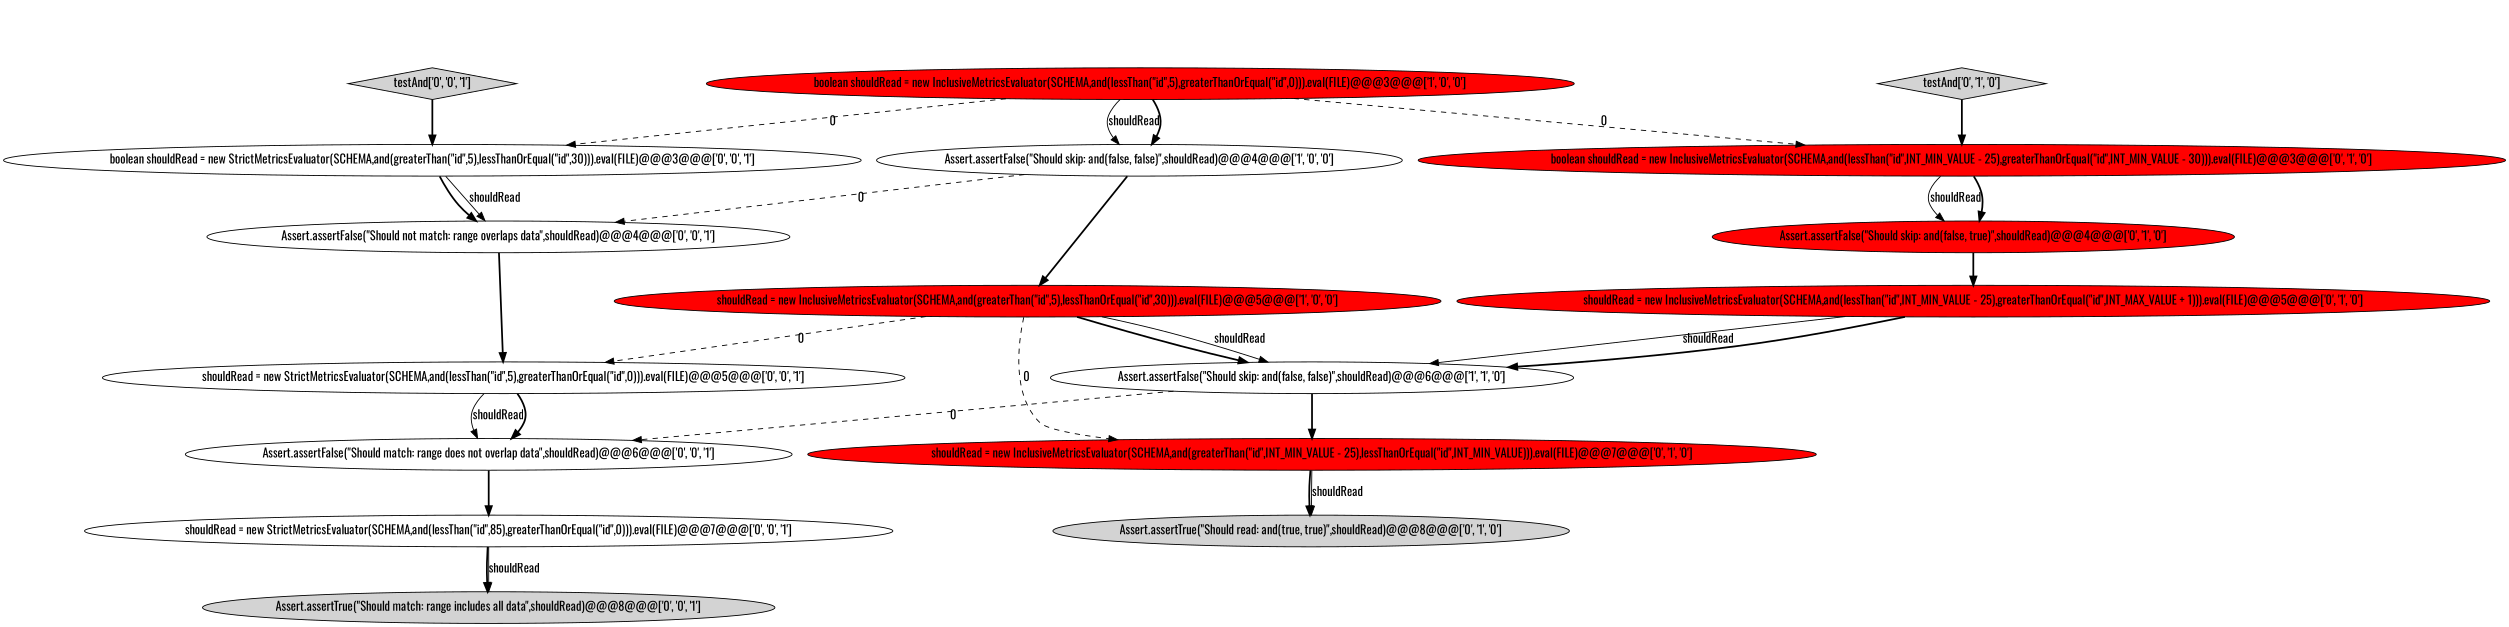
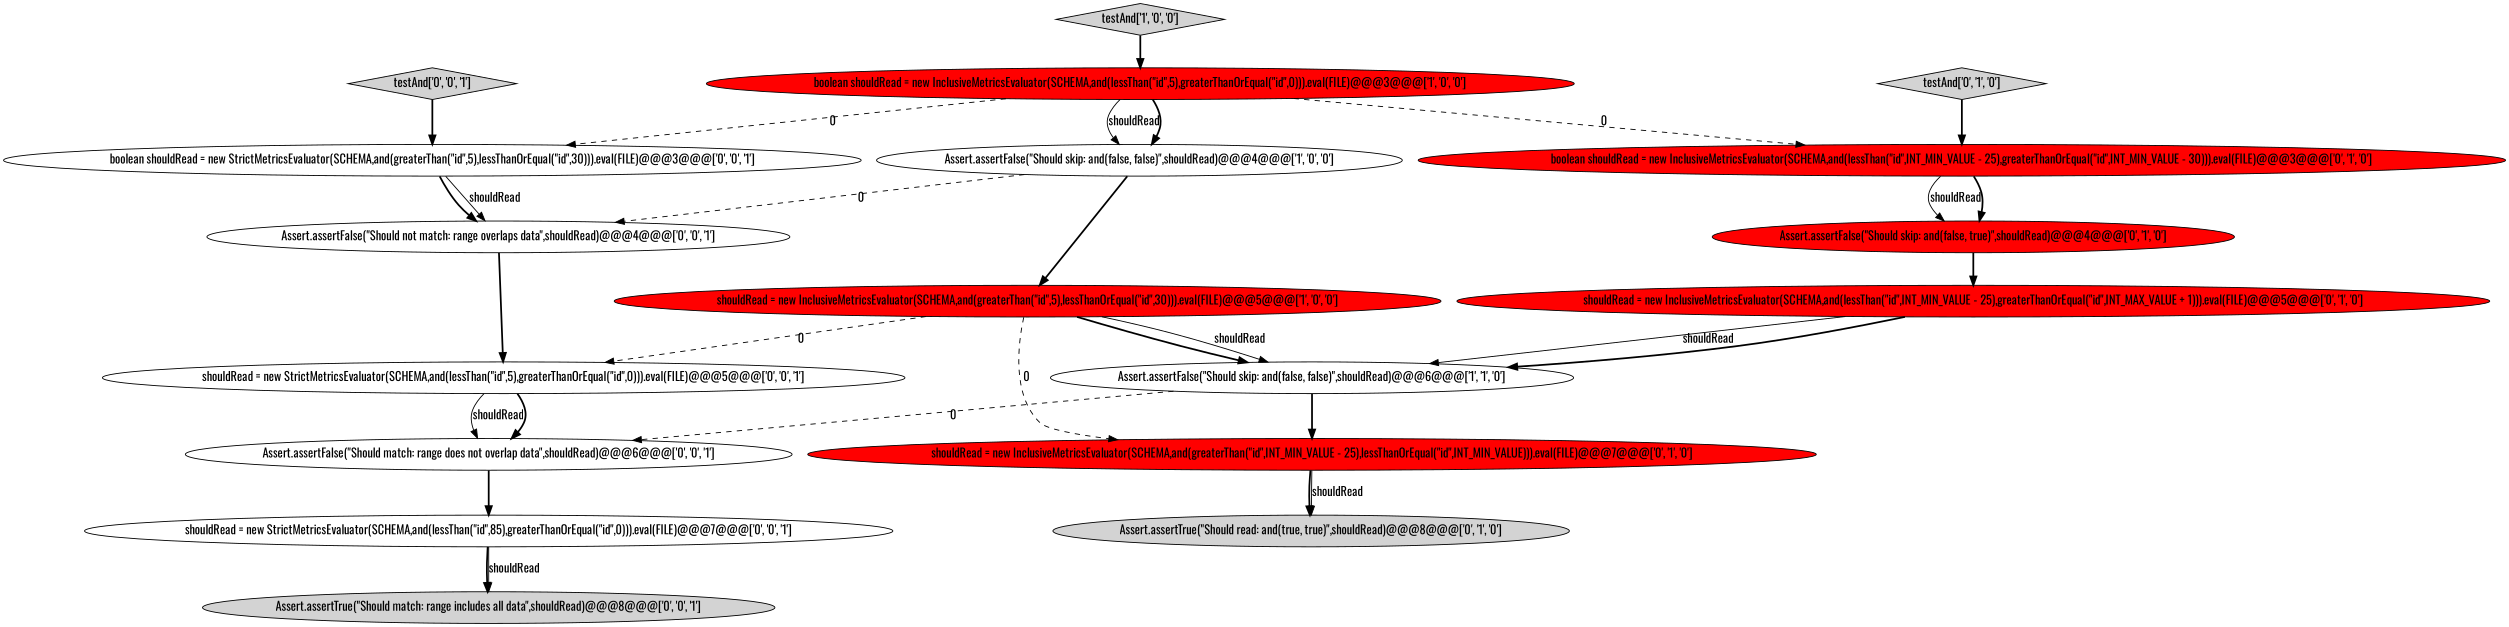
none -> (1140, 19)
